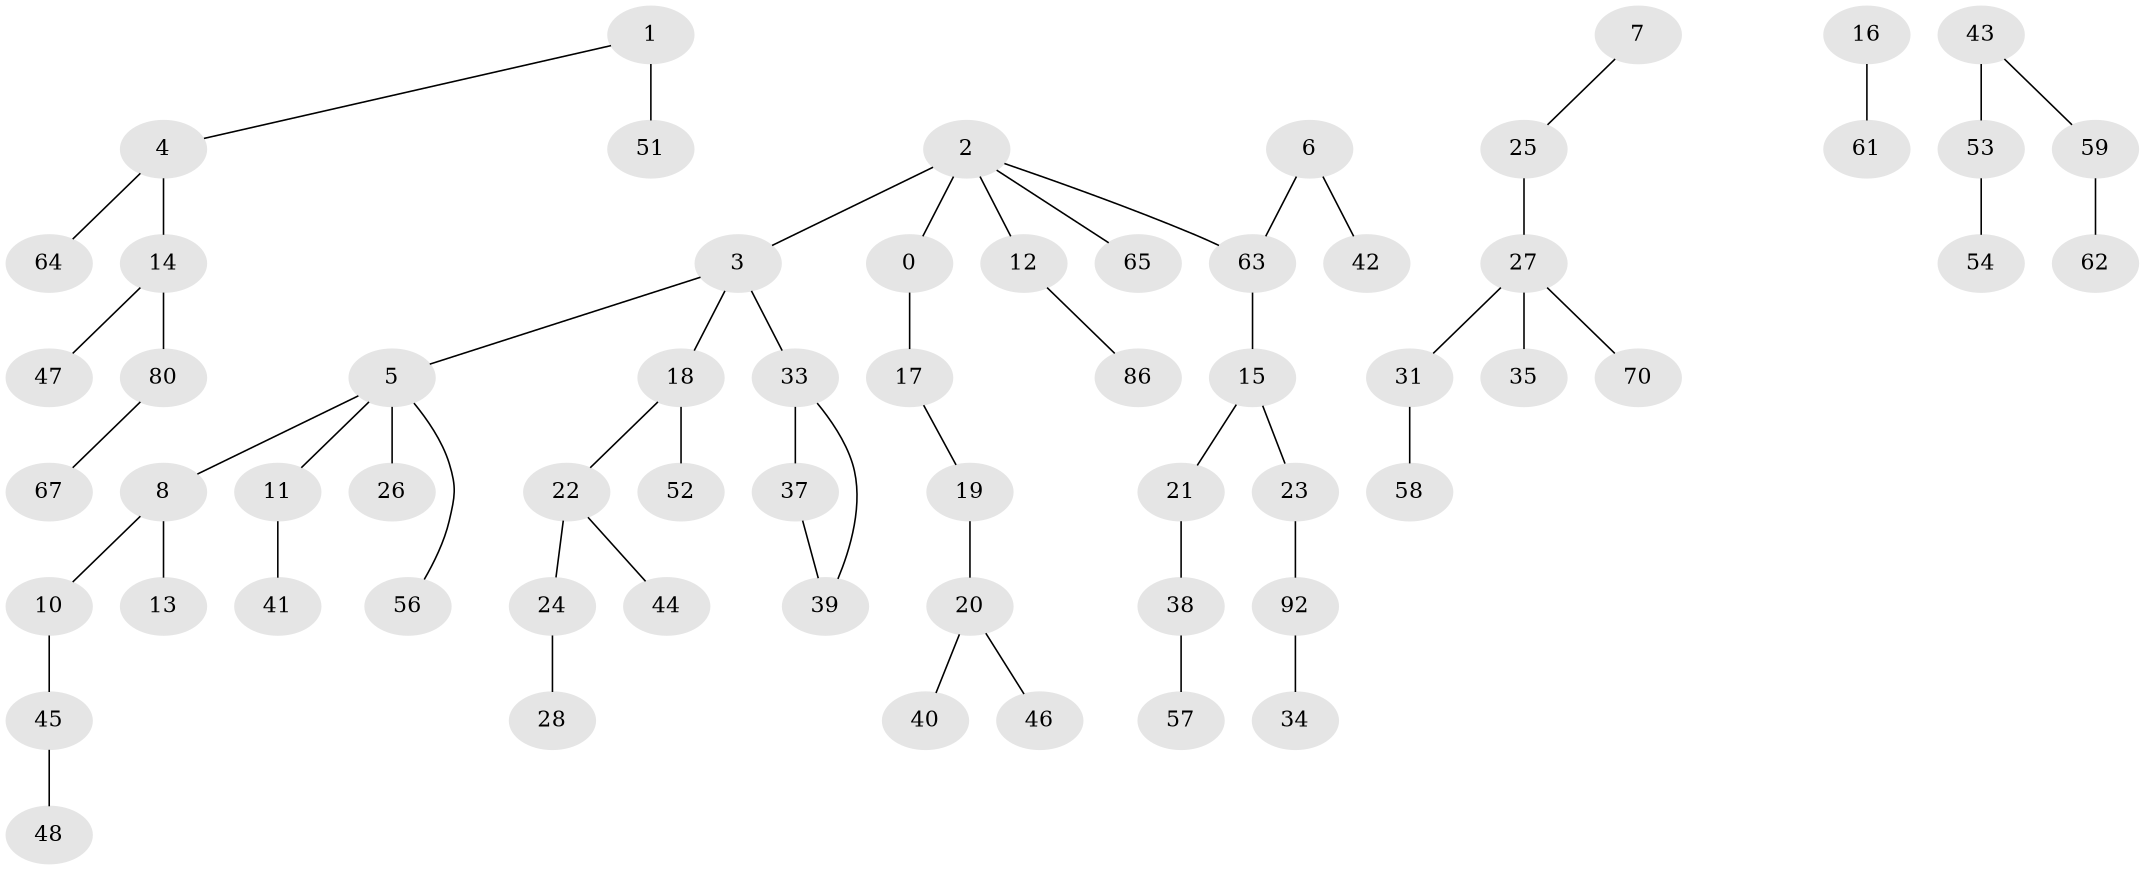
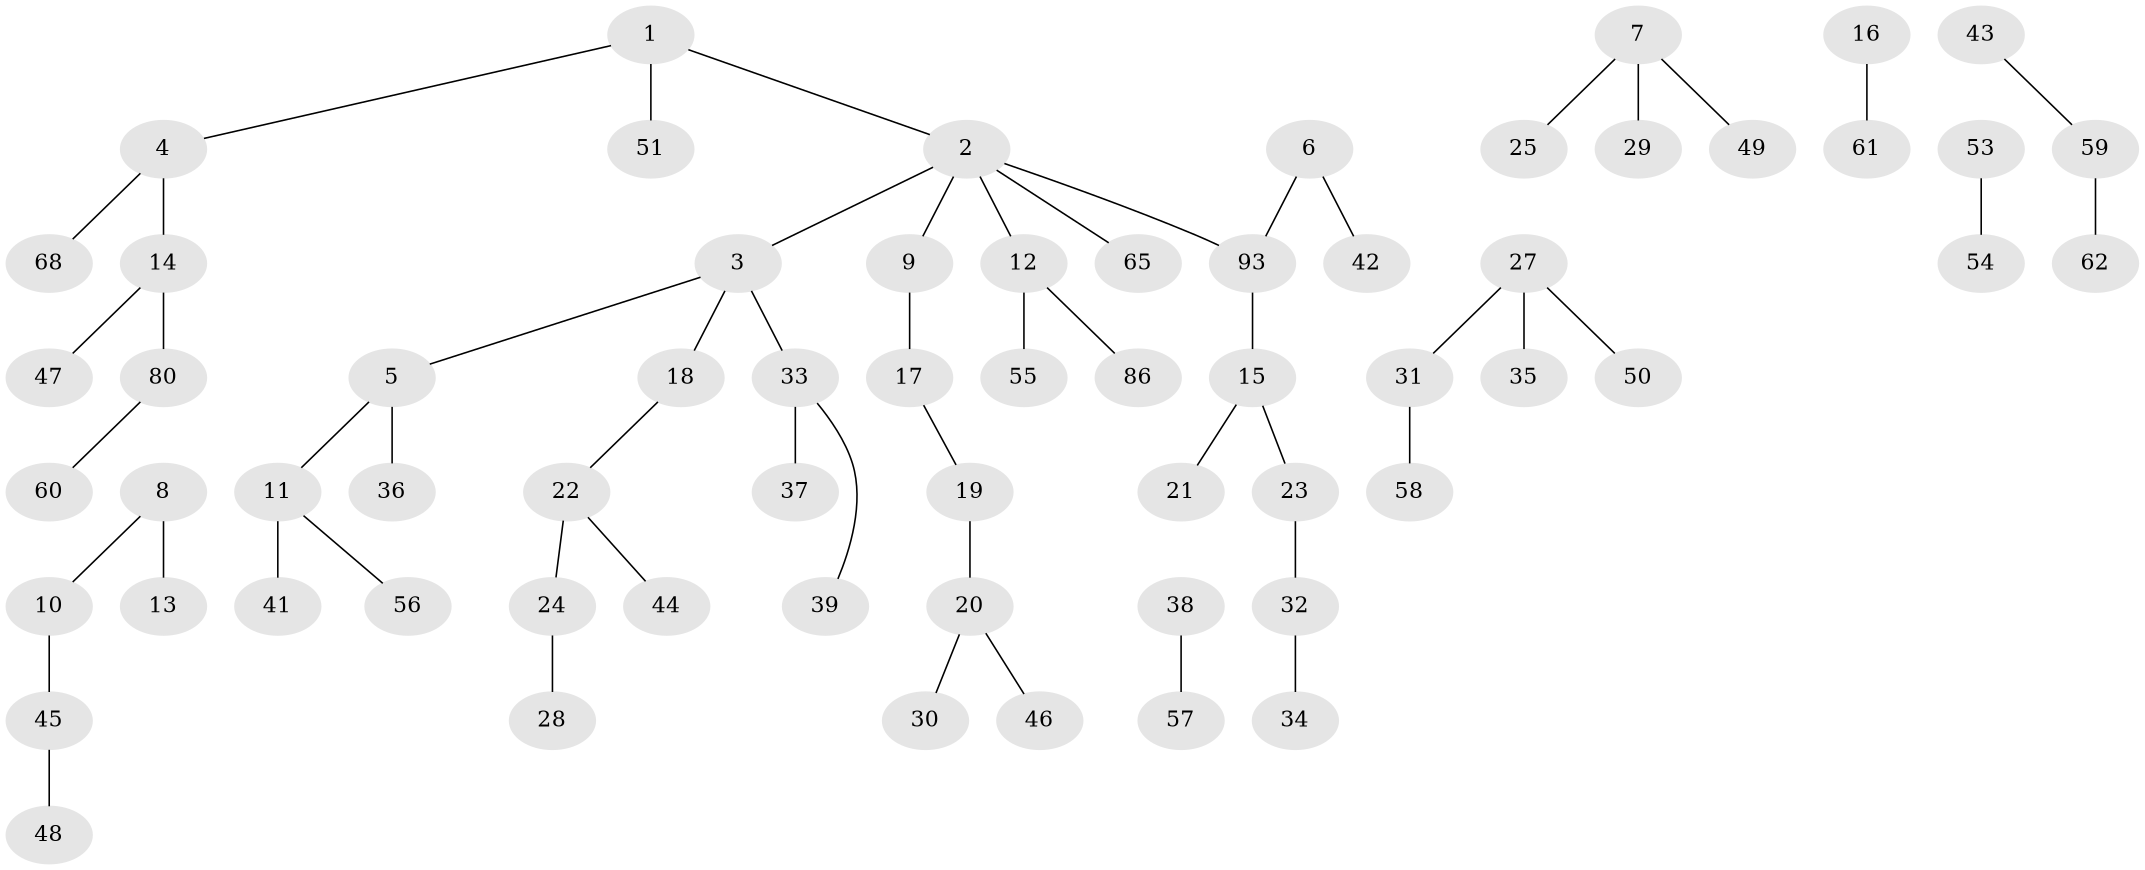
none -> (809, 92)
(1981, 92) -> none
none -> (1638, 149)
none -> (1753, 149)
(1524, 207) -> none
(49, 264) -> (49, 264)
(910, 264) -> (910, 264)
(1253, 264) -> (1253, 264)
none -> (1024, 378)
(1638, 378) -> (1638, 378)
(278, 435) -> none
(454, 489) -> (343, 549)
(49, 492) -> (49, 492)
(392, 492) -> (392, 492)
(681, 492) -> none
(810, 549) -> none
(1181, 549) -> none
(1295, 606) -> (1295, 606)
(926, 721) -> (926, 721)
